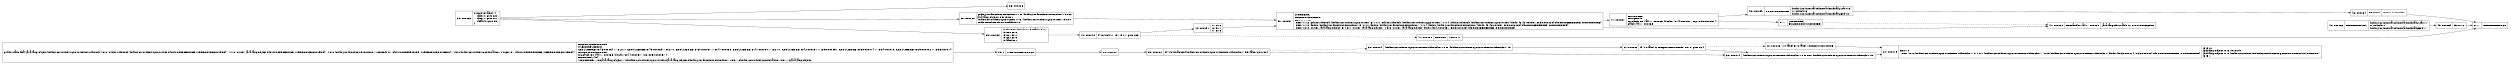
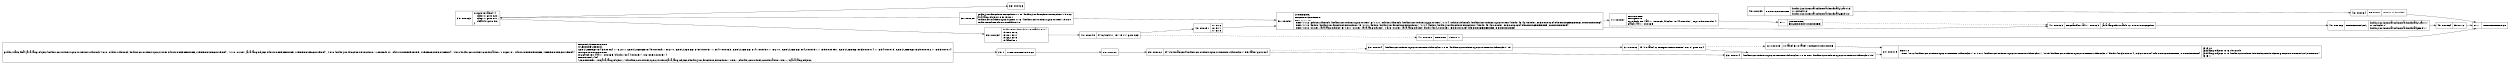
(1732, 16) -> none
(729, 20) -> (731, 17)
none -> (2241, 25)
